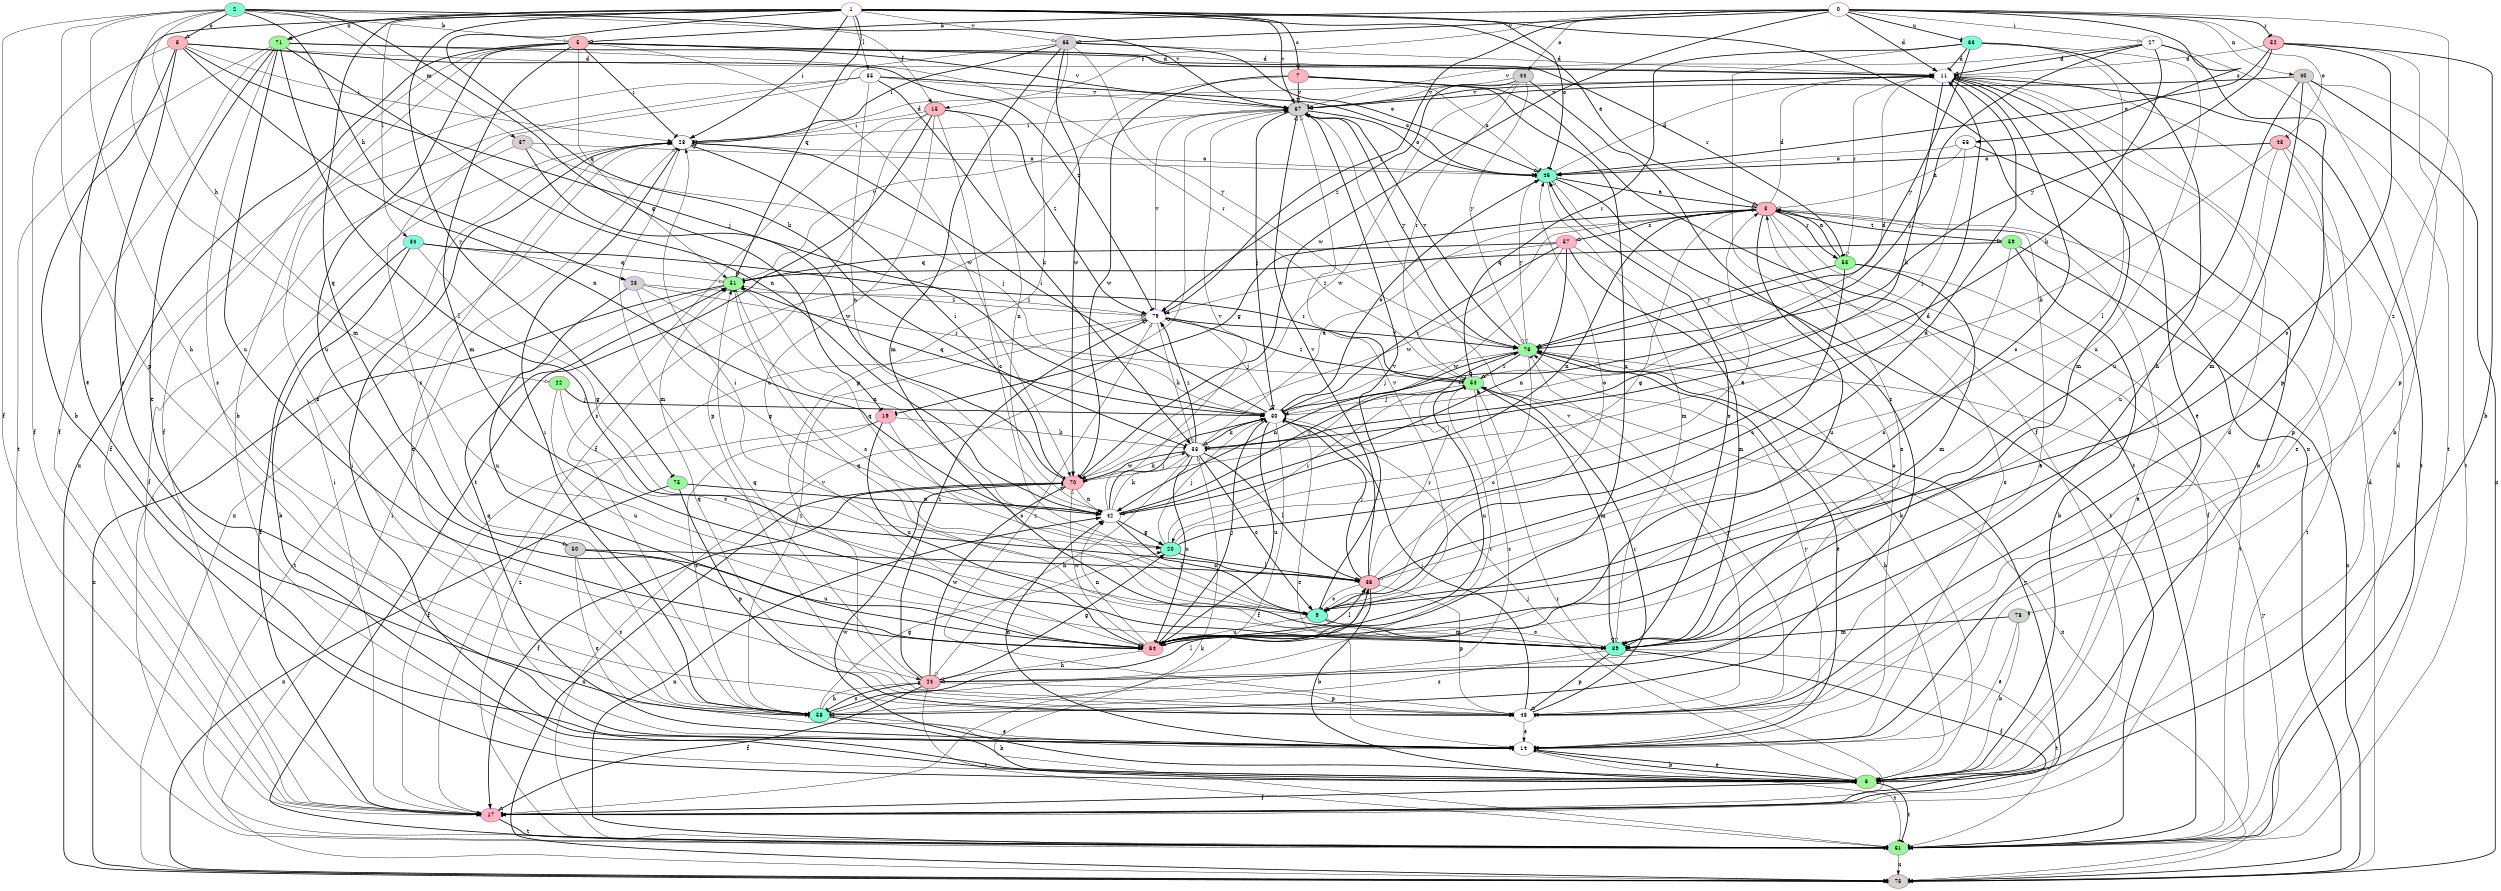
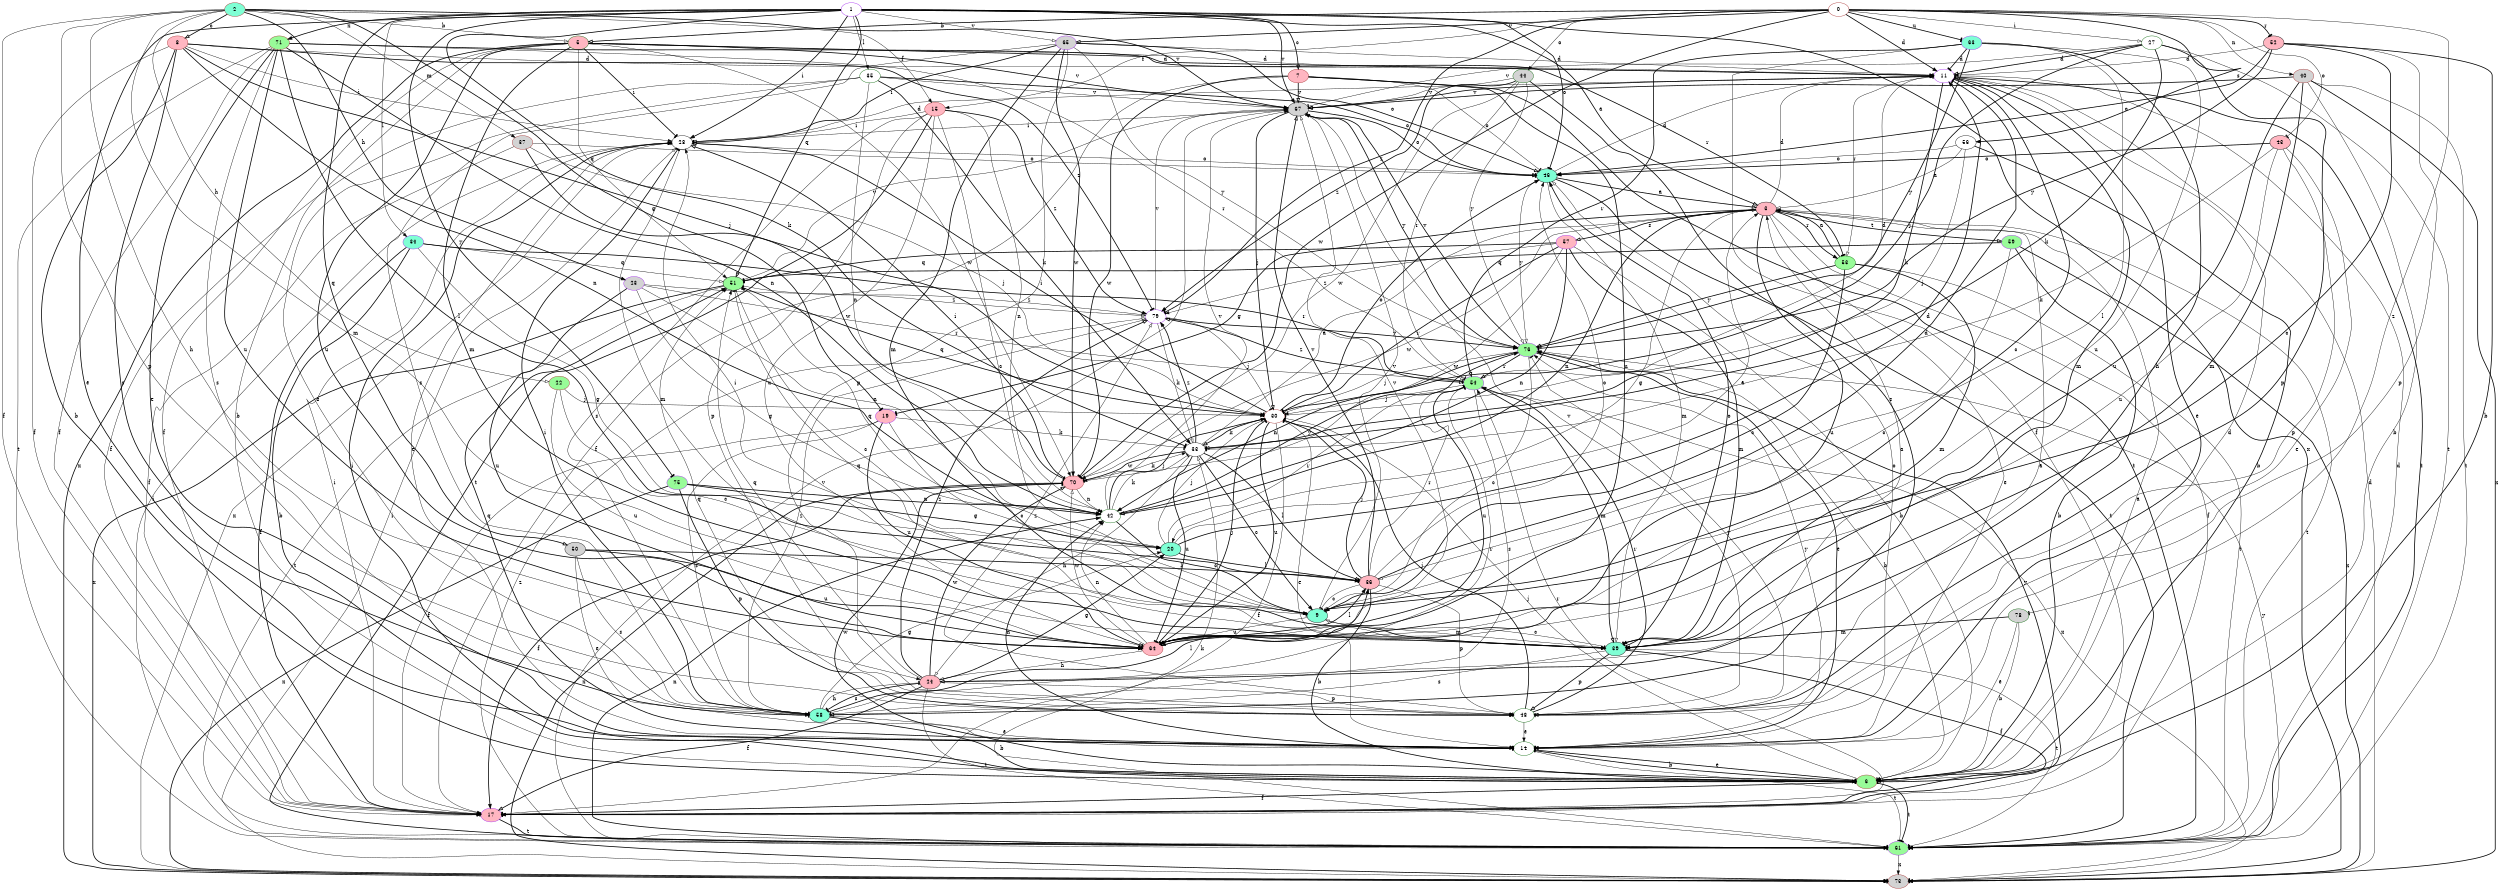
(935, 109) -> (935, 109)
(1397, 356) -> (1397, 356)
(928, 410) -> (928, 410)
(1139, 532) -> (934, 518)
